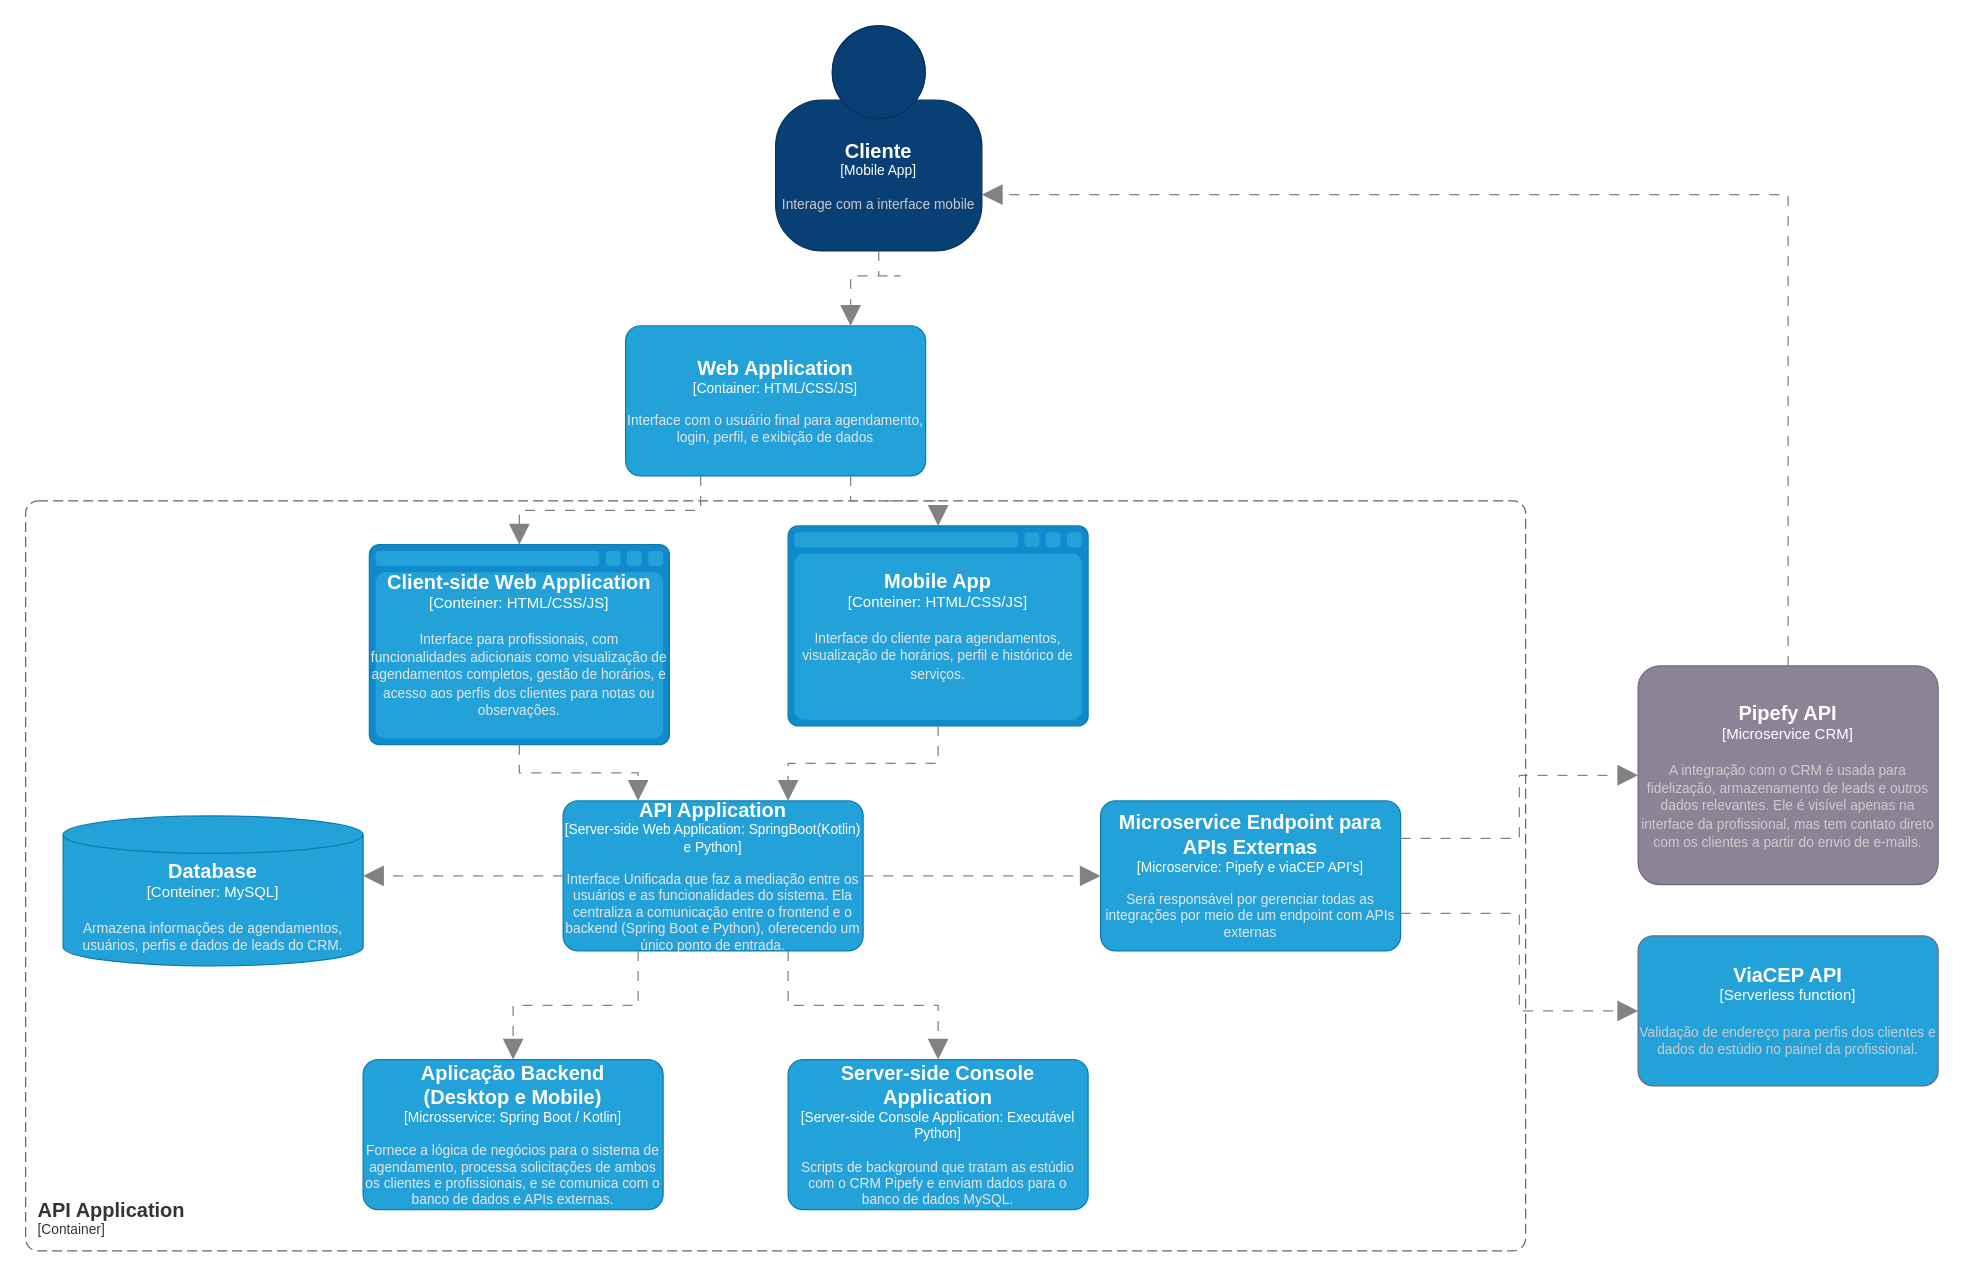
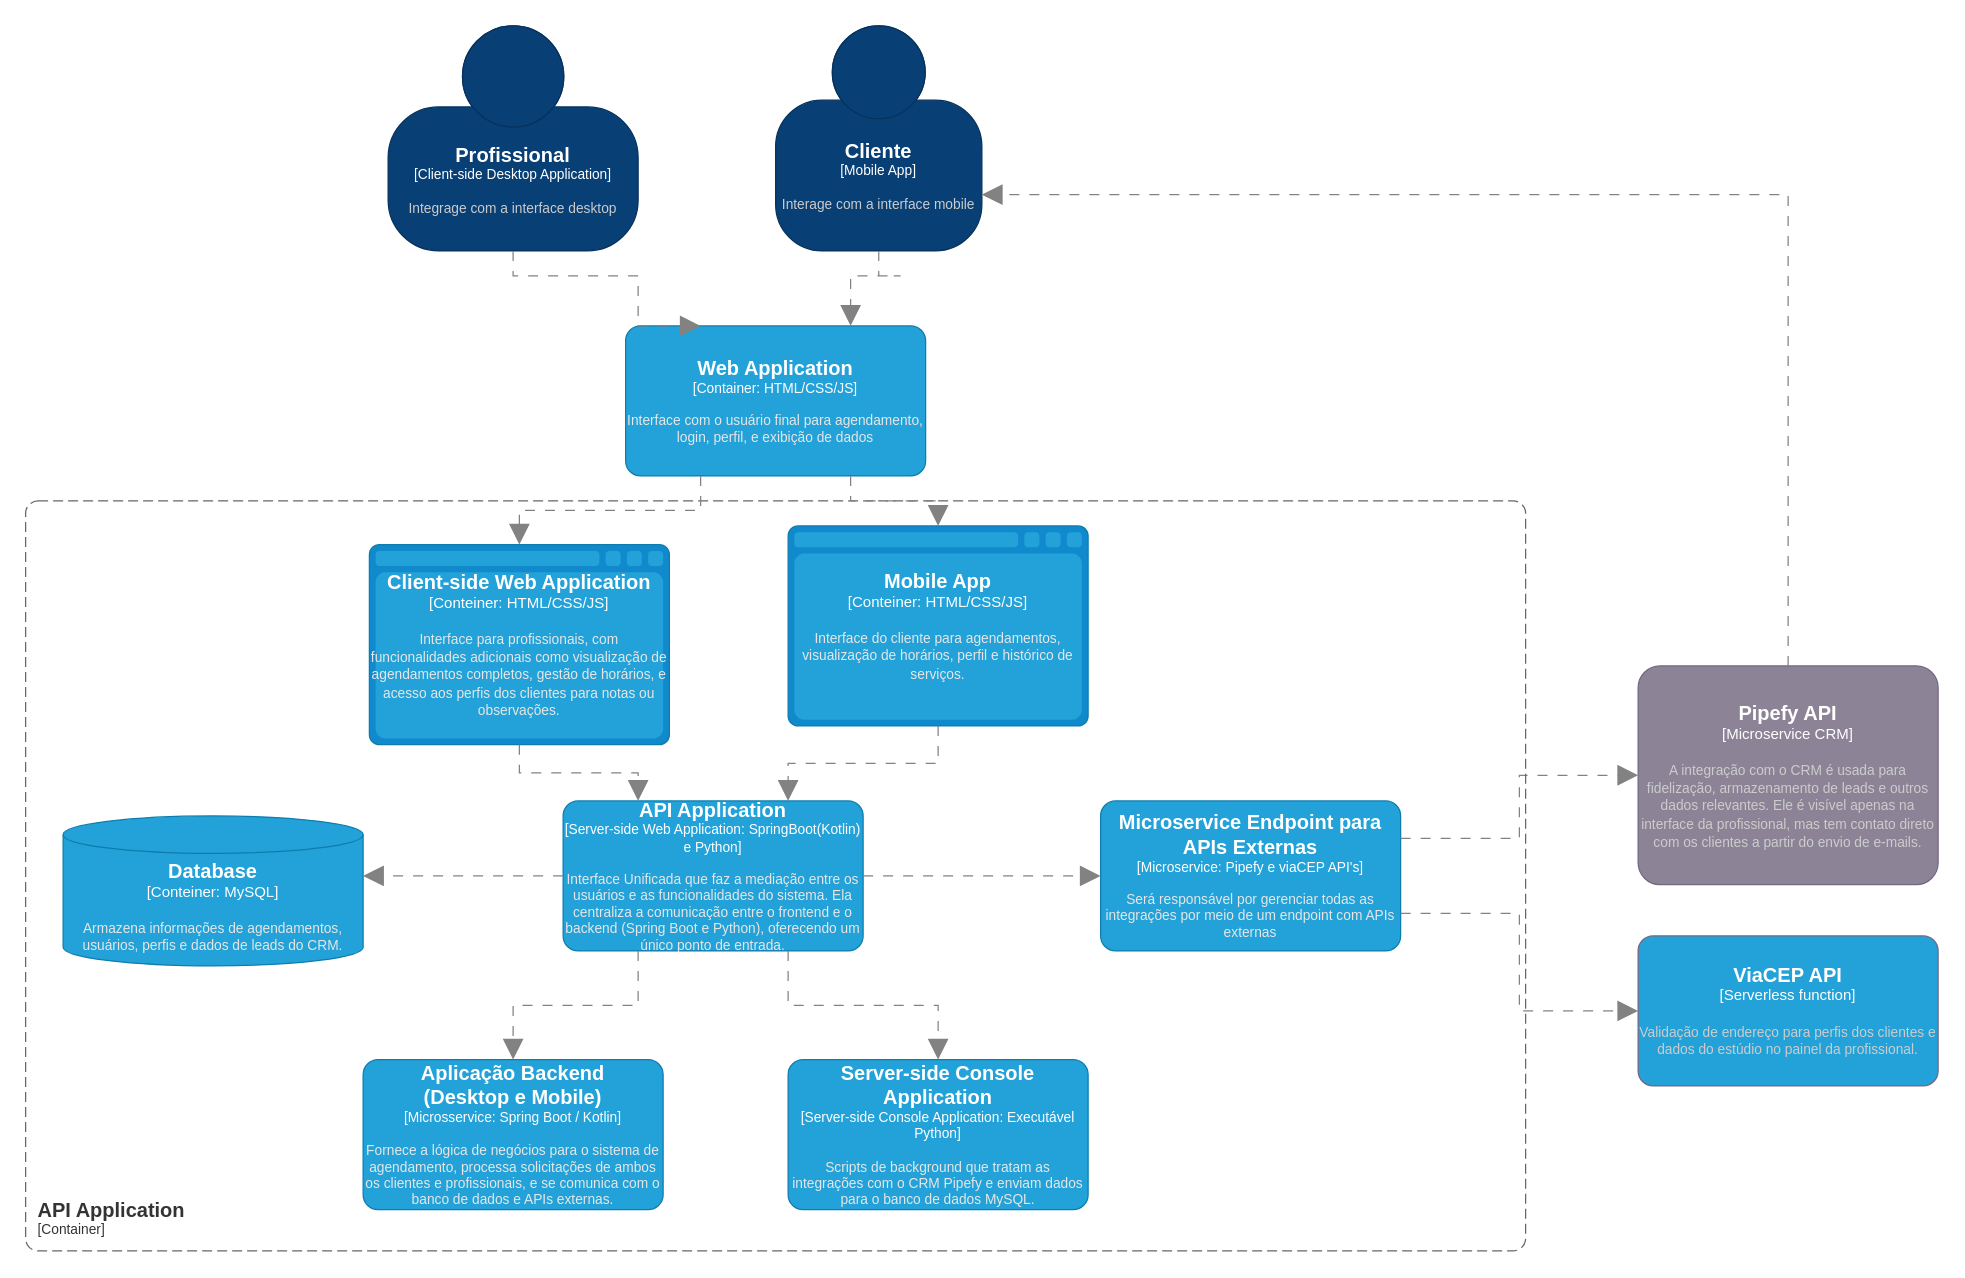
none -> (513, 138)
none -> (513, 252)
(938, 1134) -> (938, 1134)
